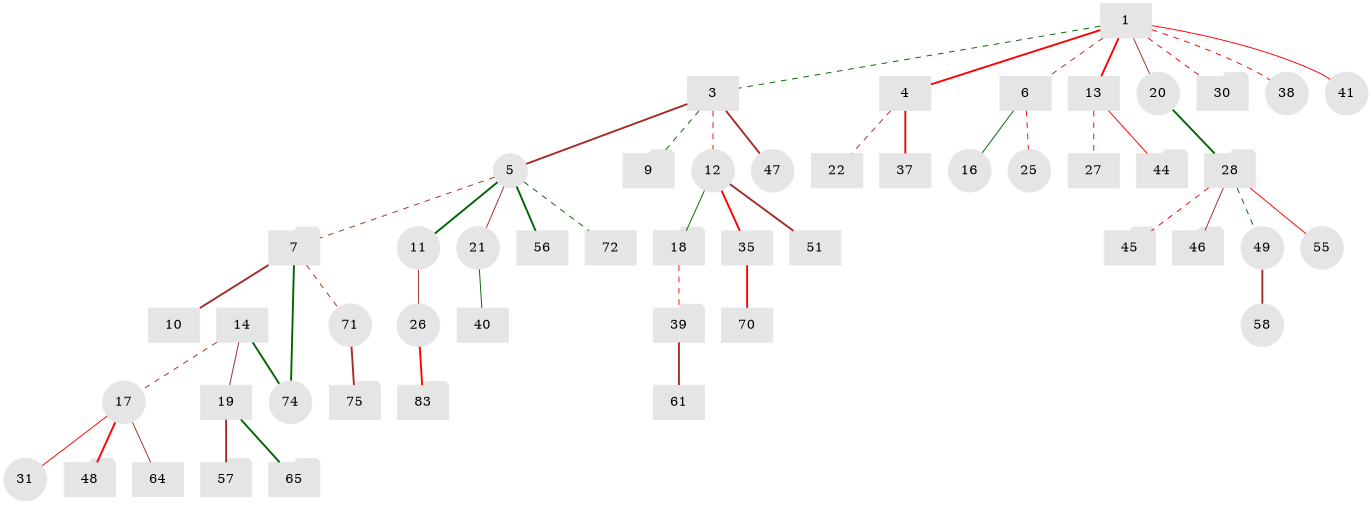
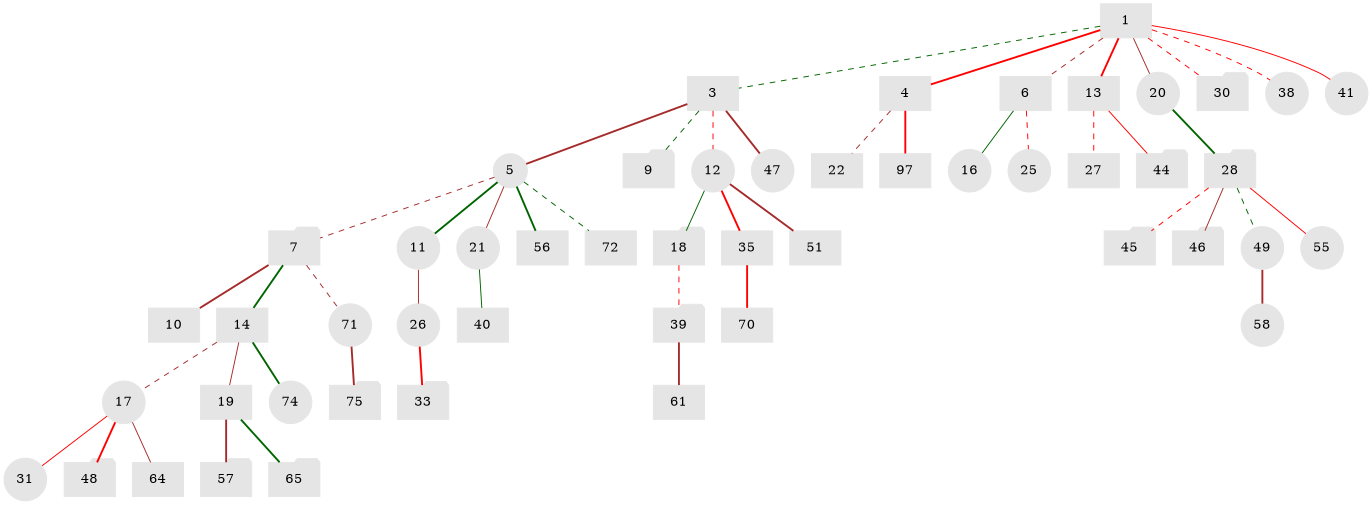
(905, 171) -> (905, 171)
(293, 323) -> (268, 287)
(423, 402) -> (423, 402)
